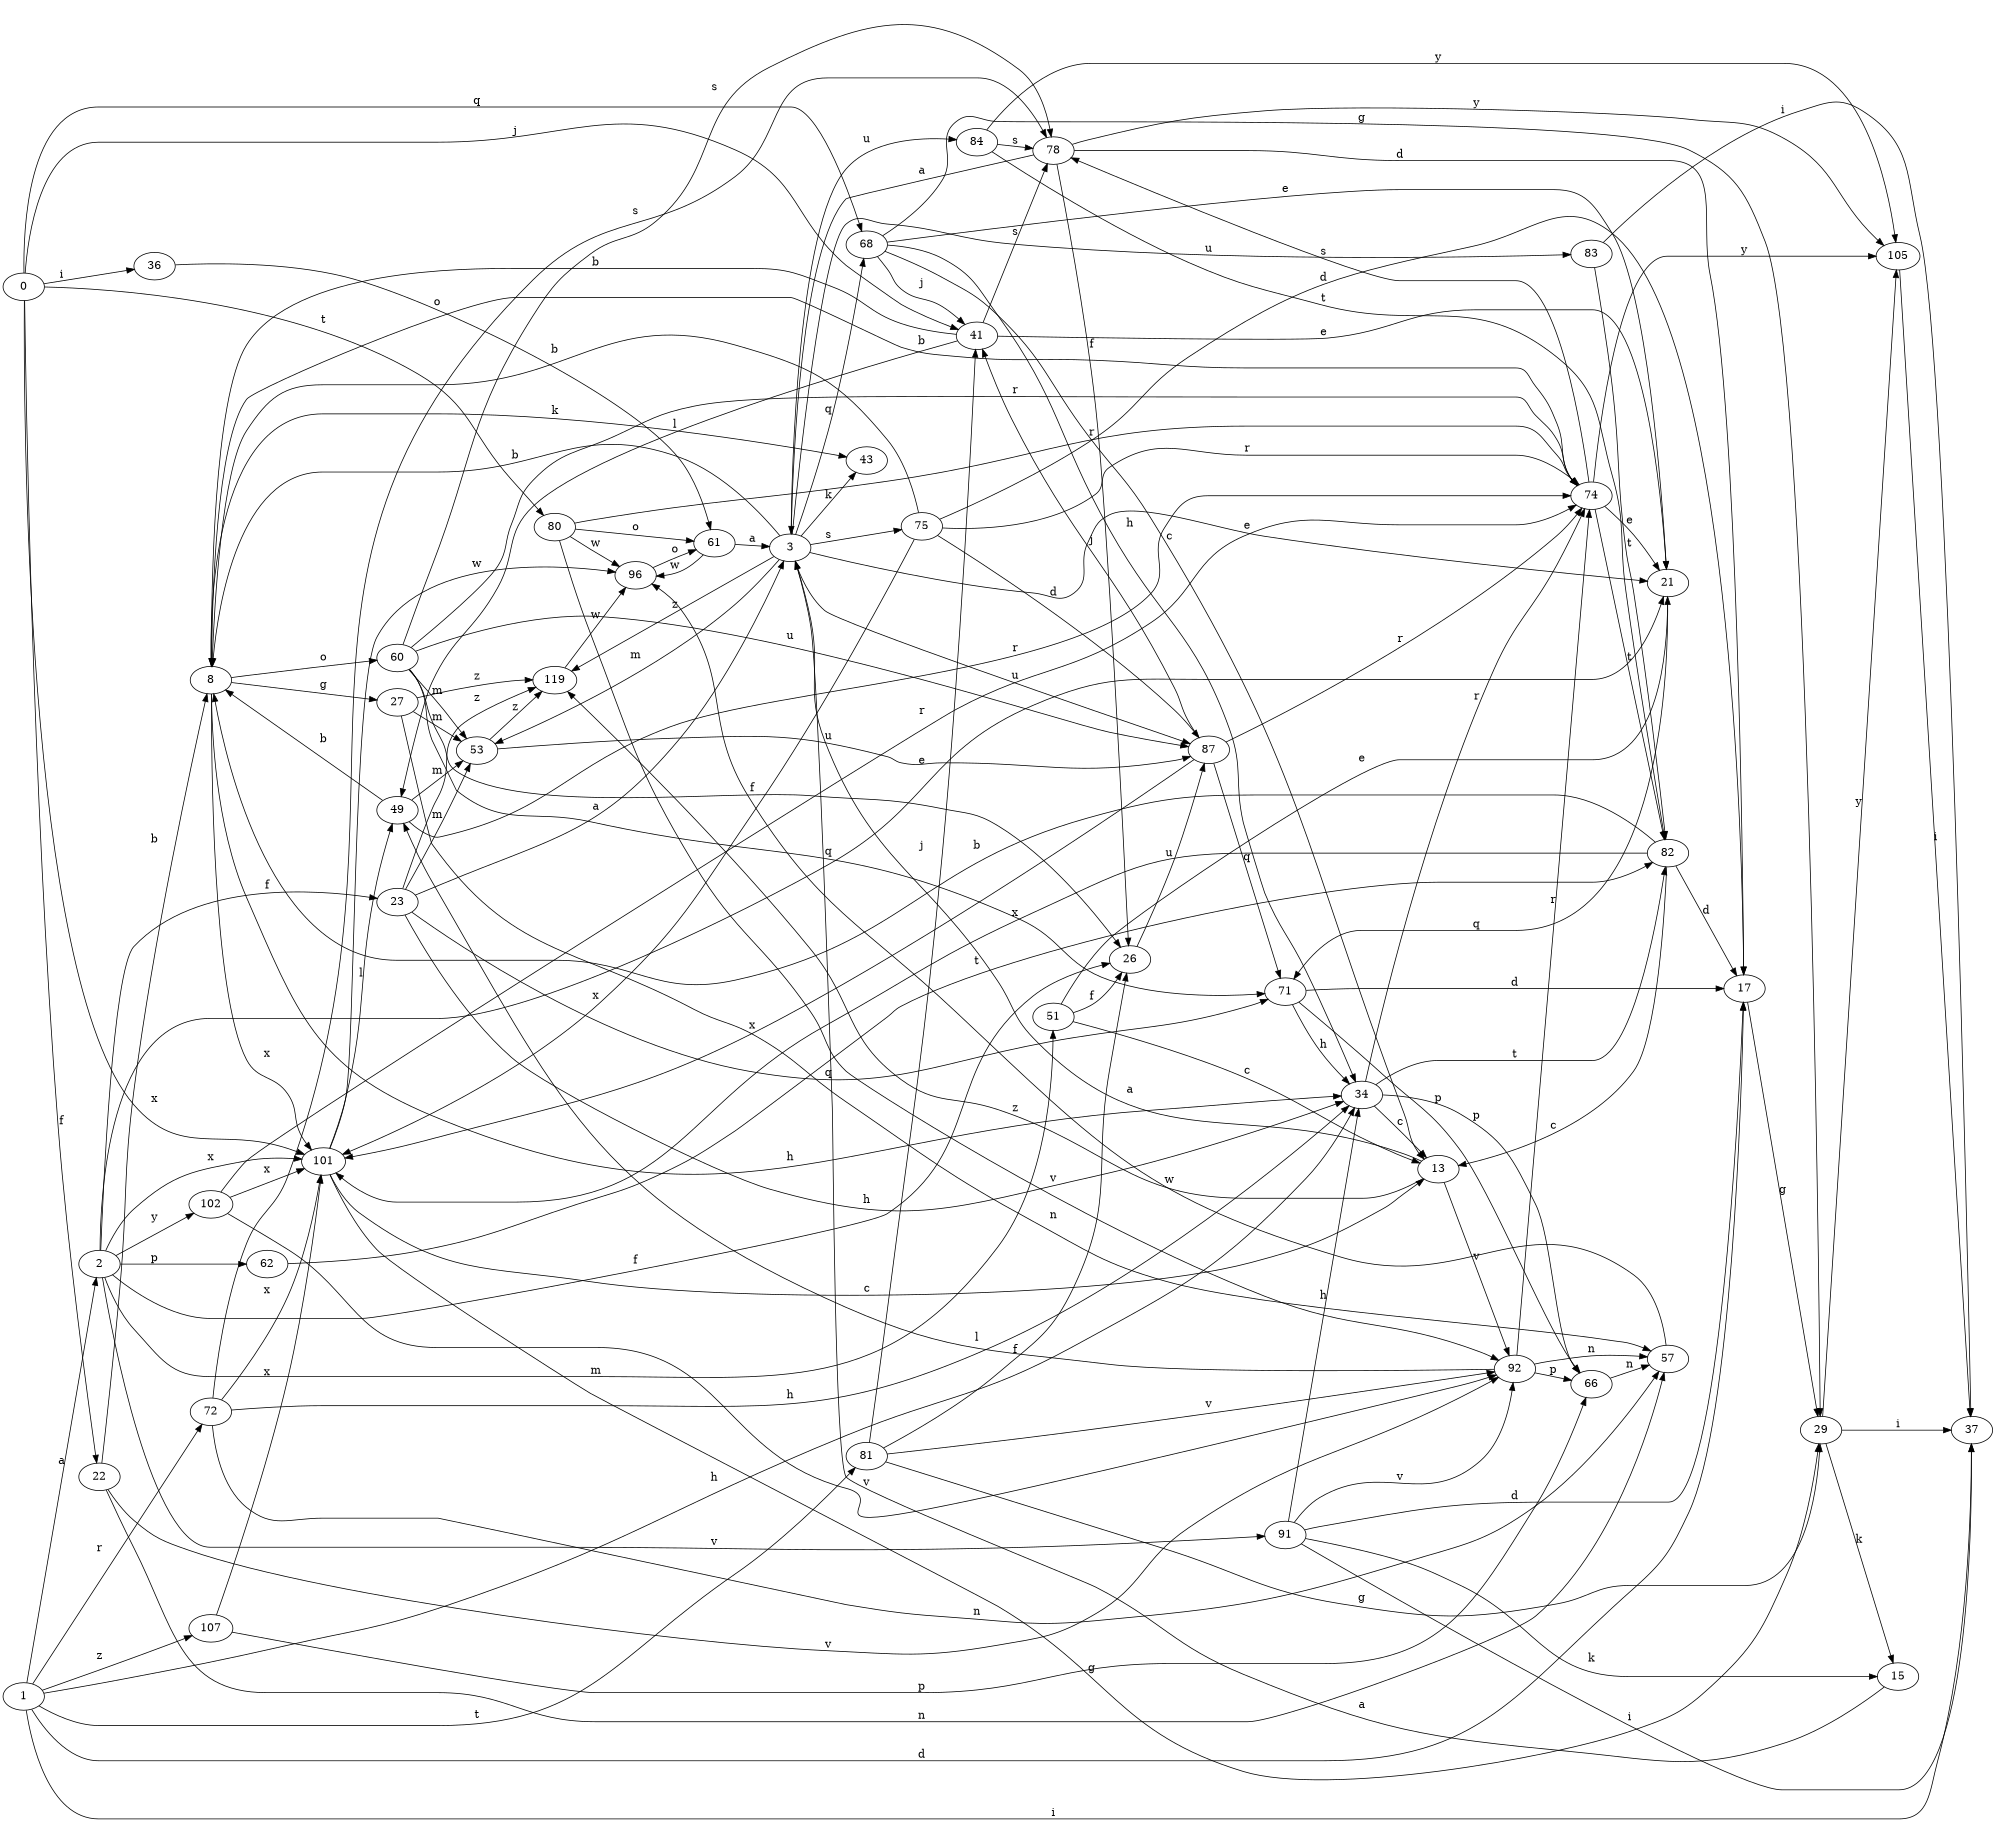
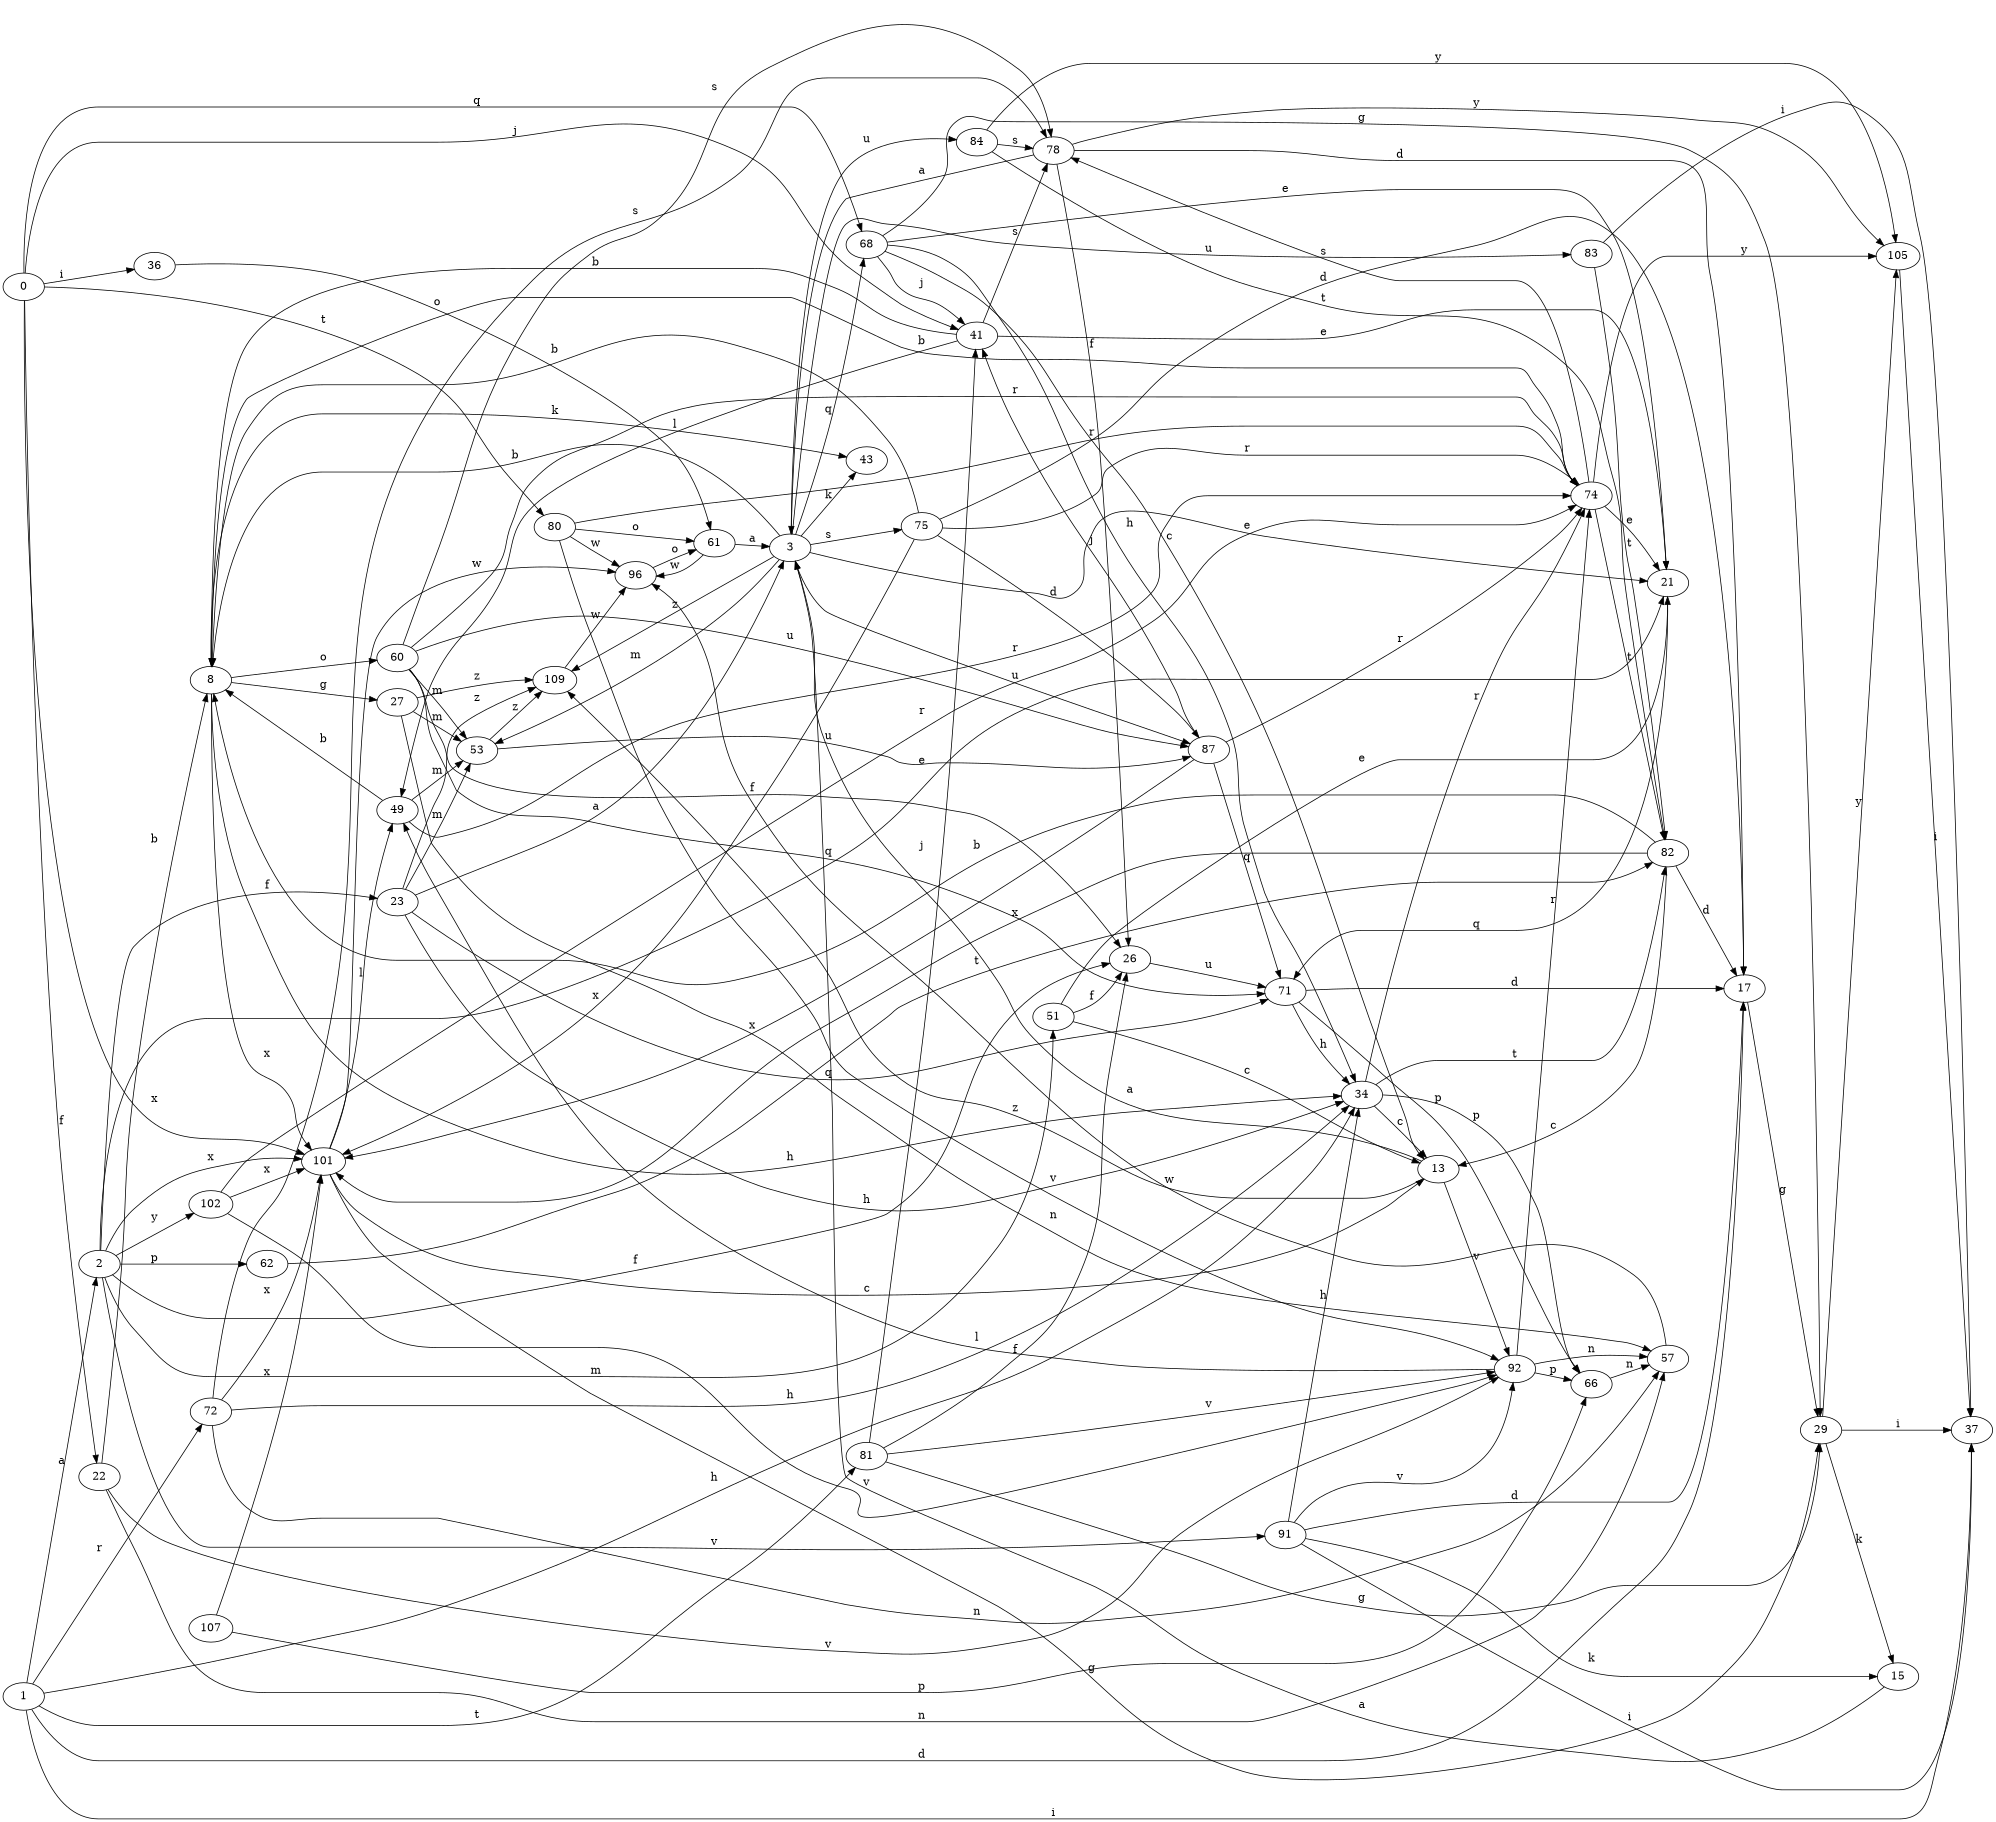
(555, 680) -> (555, 680)
(1172, 865) -> (1204, 974)
(114, 1665) -> none
